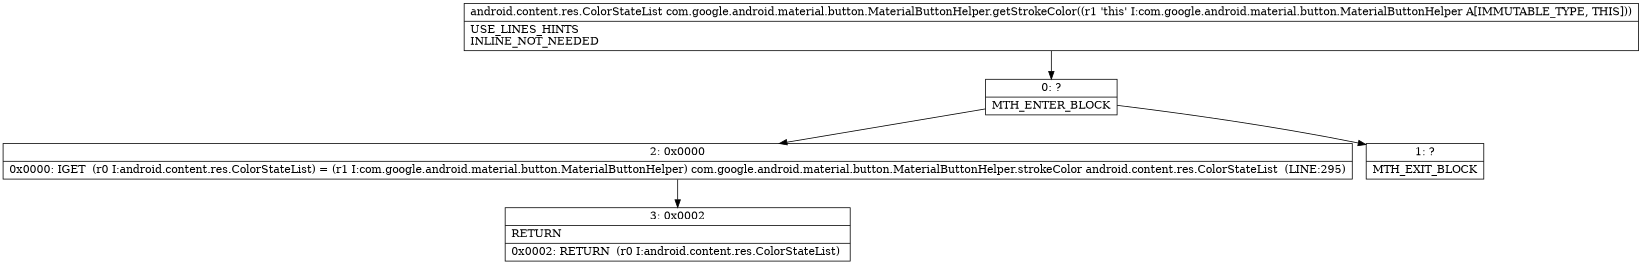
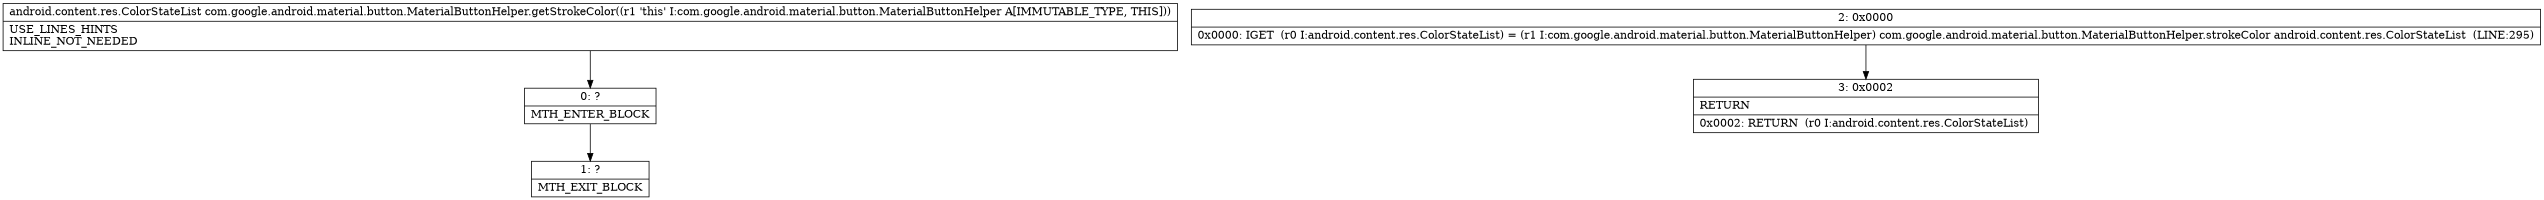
(886, 126) -> none
